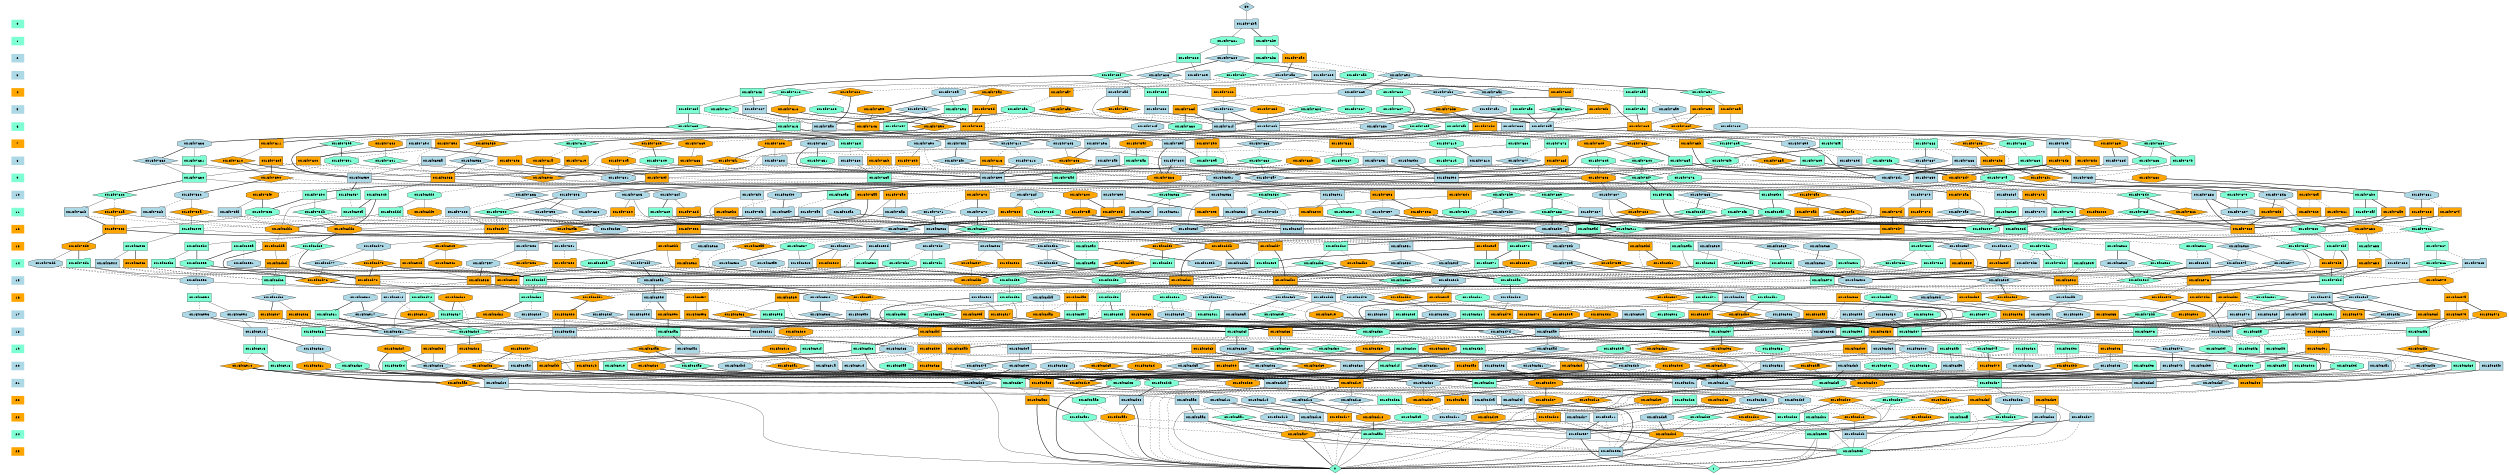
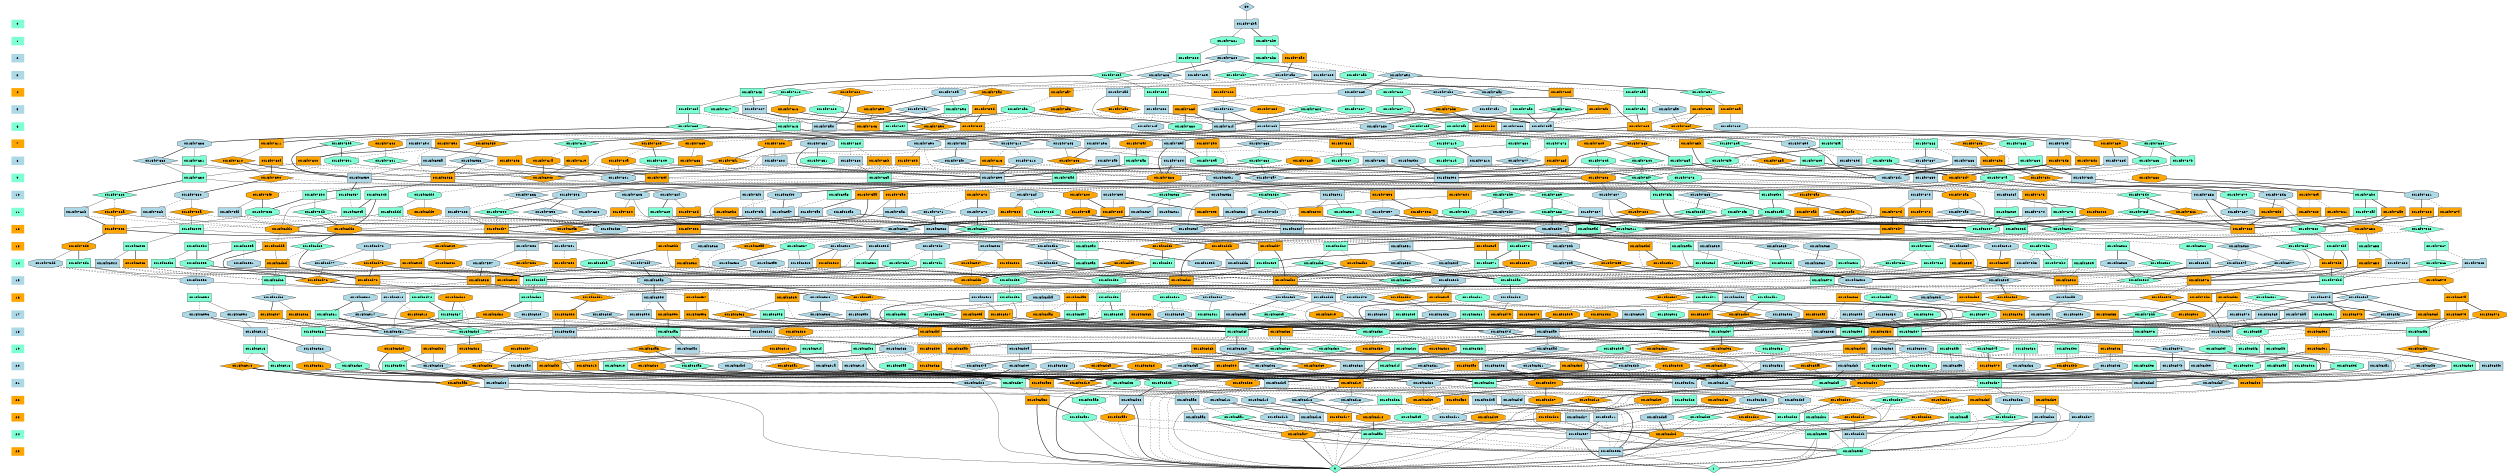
(1959, 195) -> (1959, 195)
